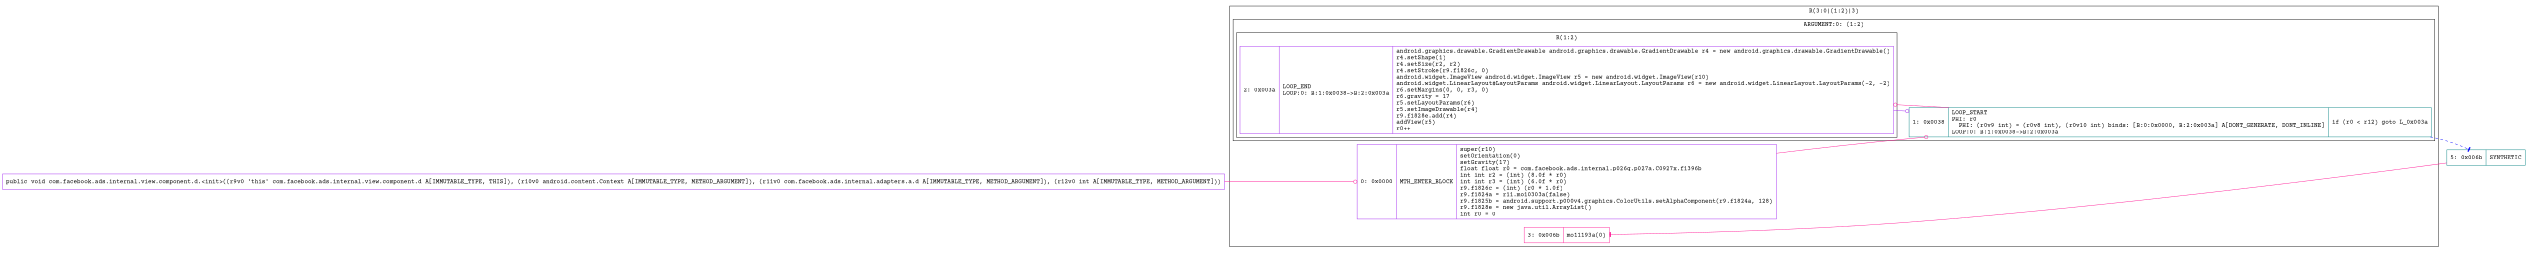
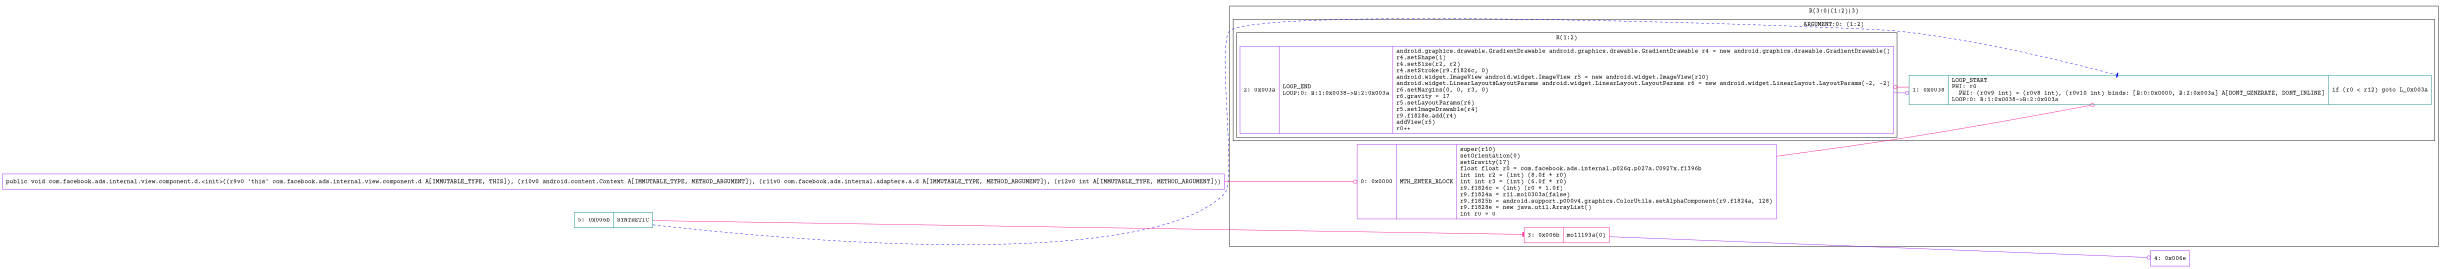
(2449, 142) -> (1261, 24)
none -> (2170, 258)
